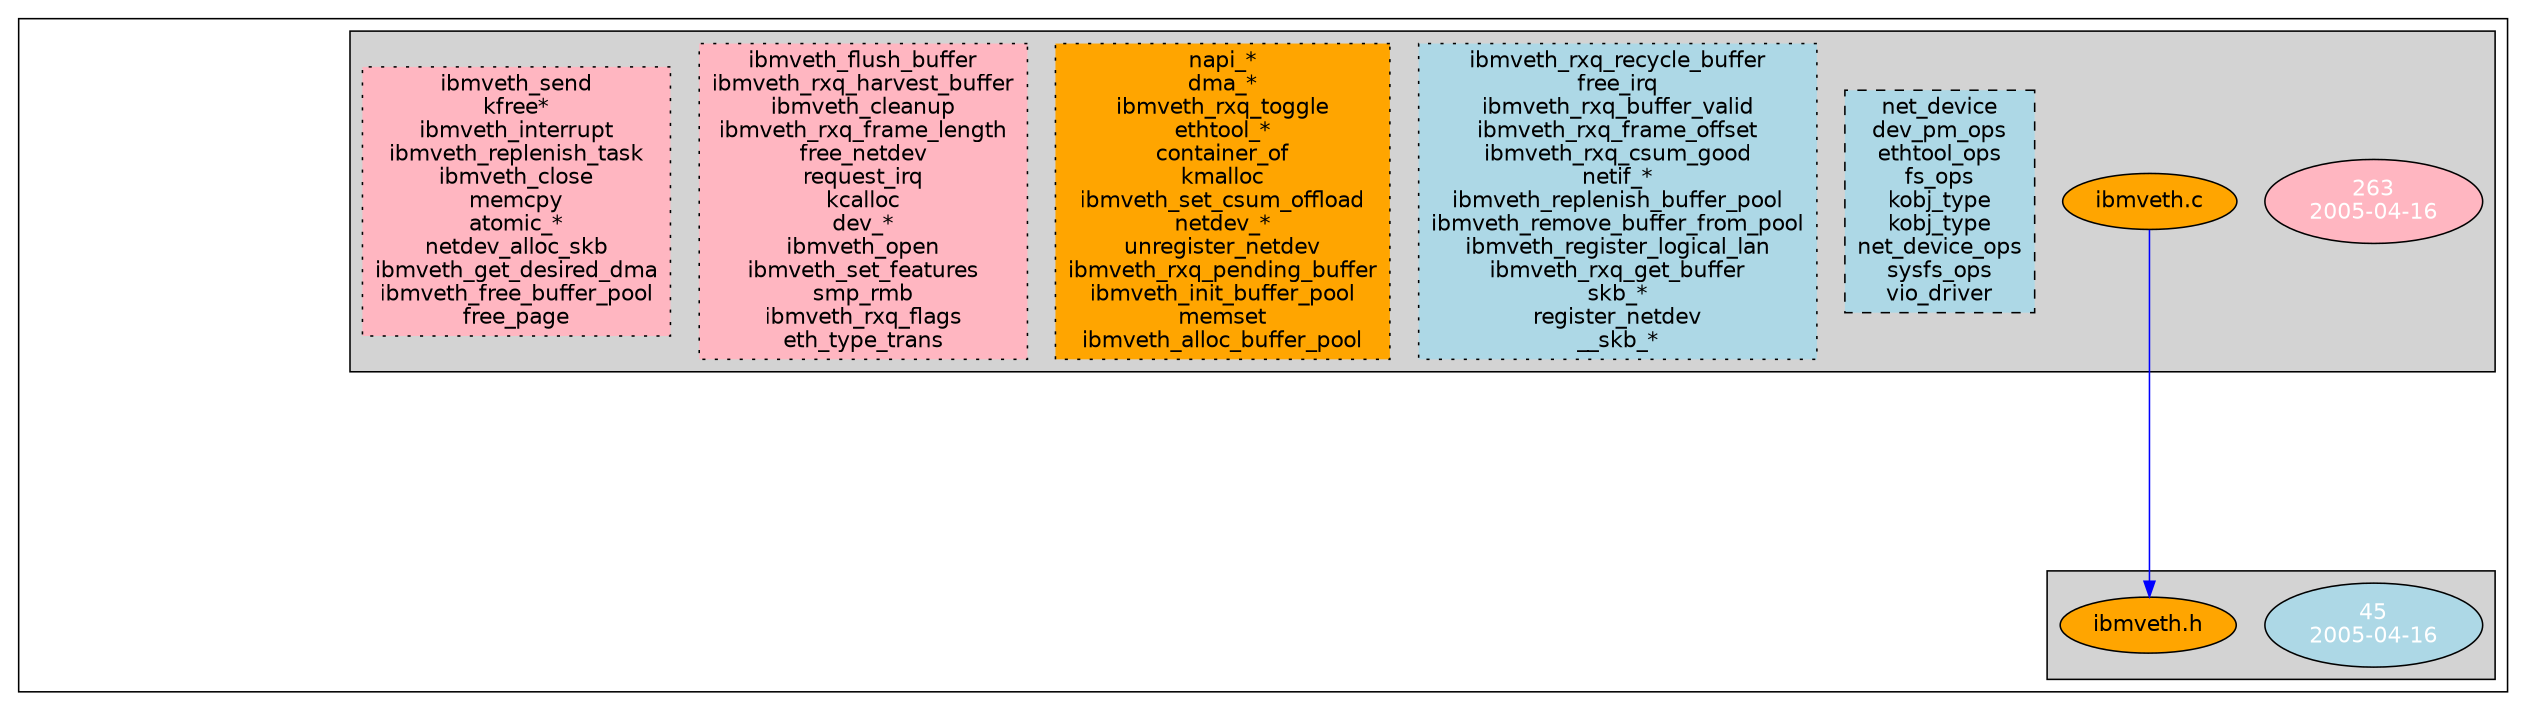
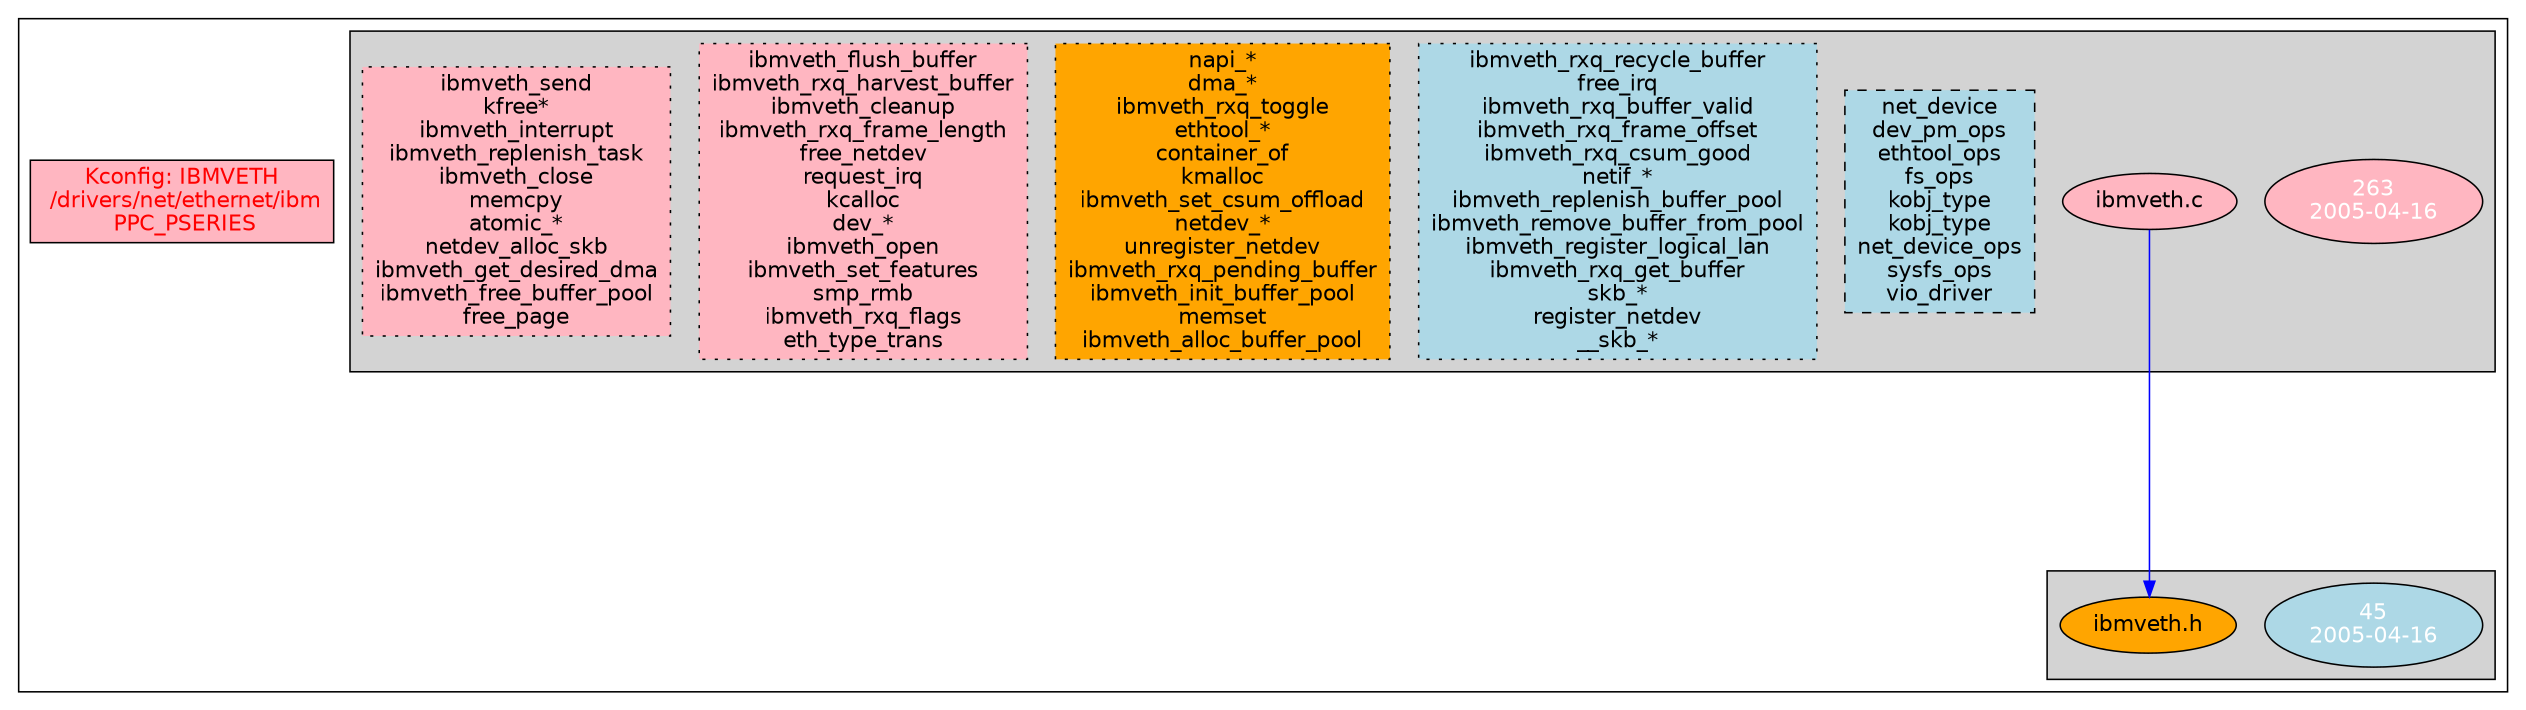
none -> (182, 201)
(2150, 201) -> (2150, 201)
